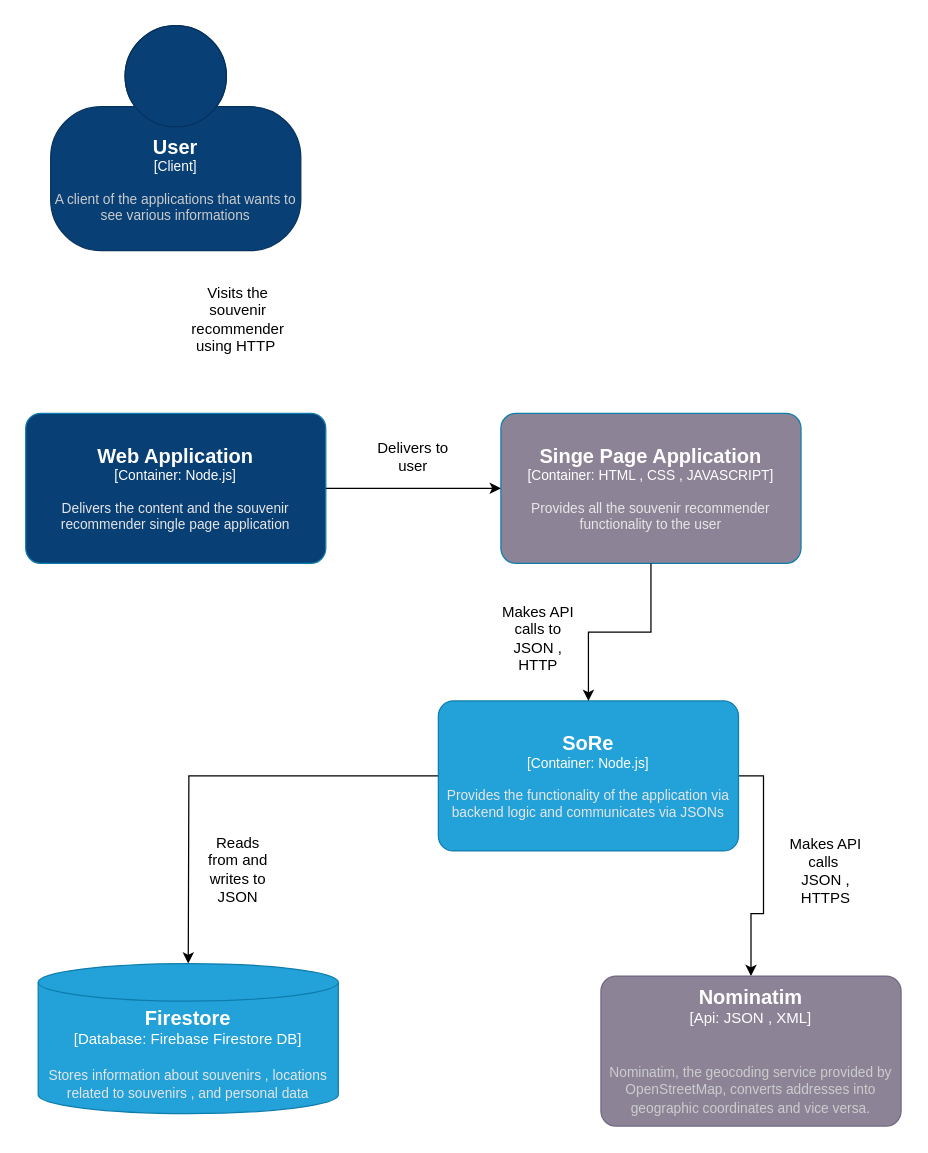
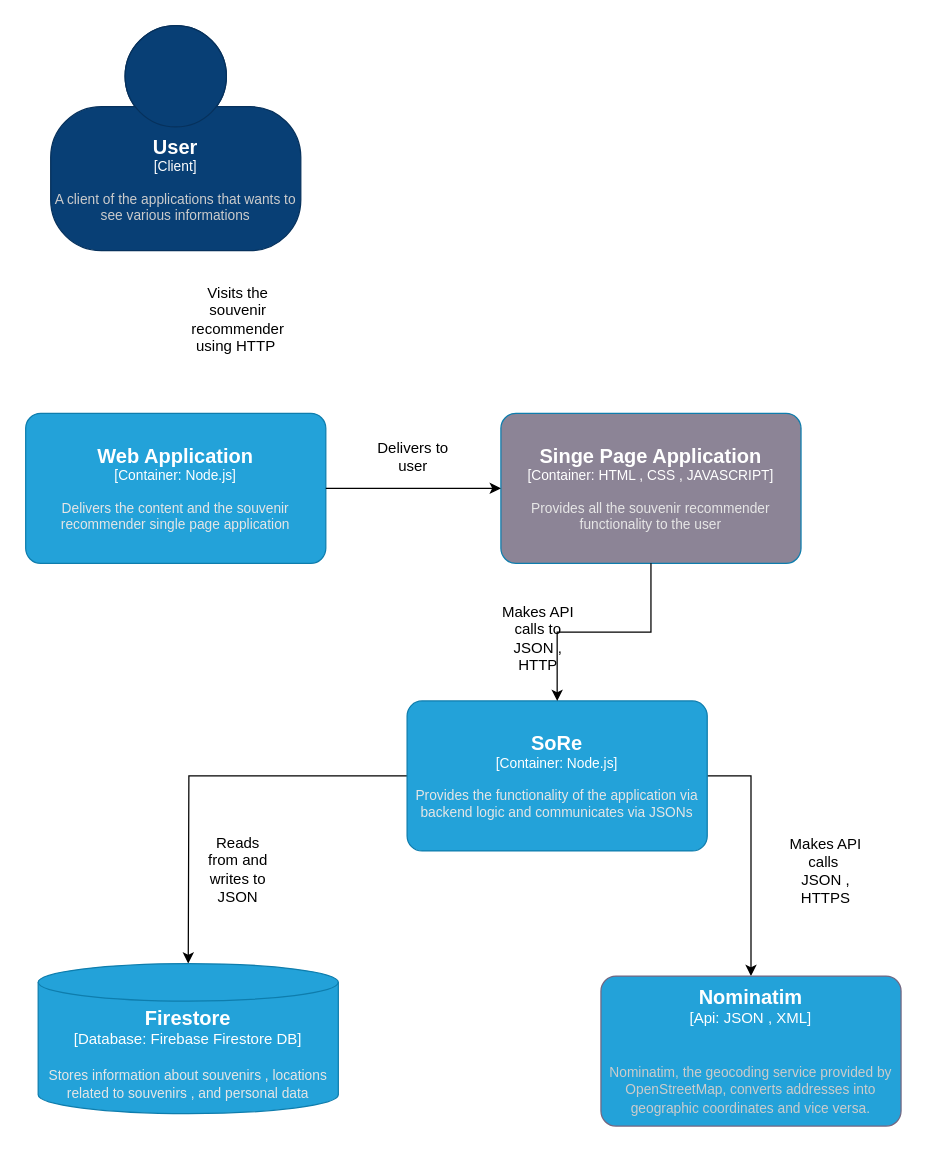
(176, 488) -> (176, 488)
(588, 776) -> (557, 776)
(751, 1051) -> (751, 1051)
